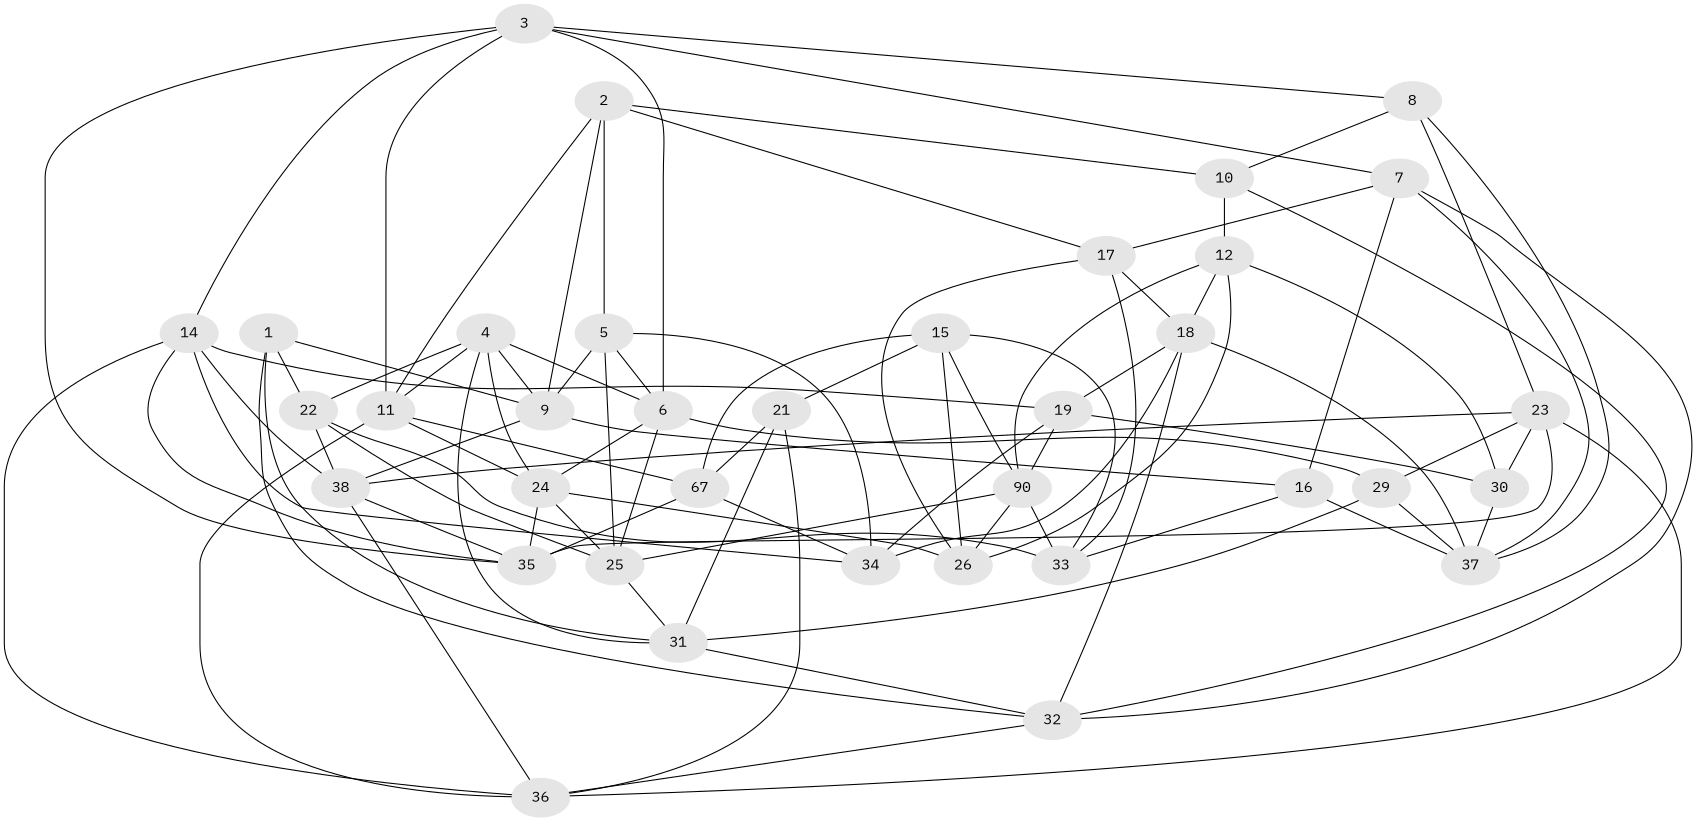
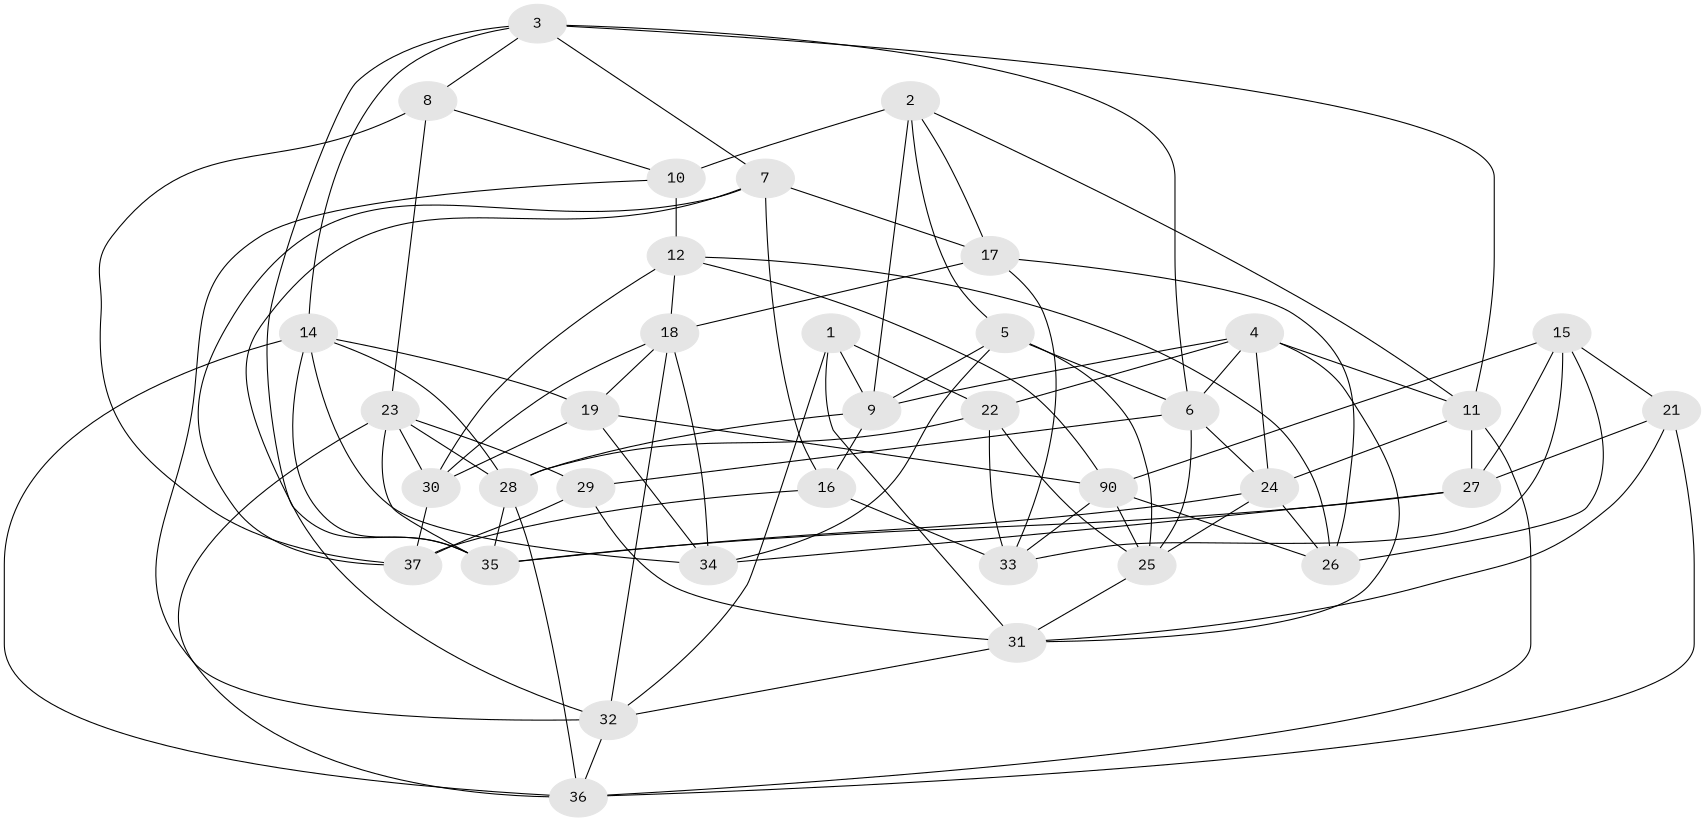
(1347, 409) -> (540, 399)
(341, 488) -> (508, 488)
(700, 488) -> (1472, 488)
